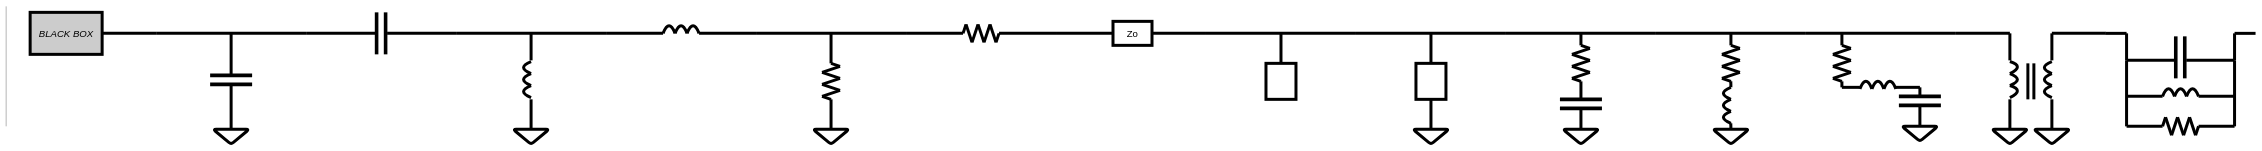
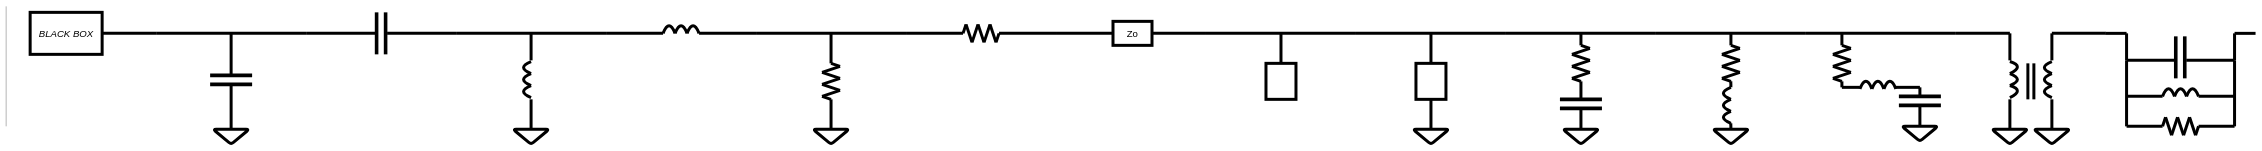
(66, 33) -> (66, 33)
